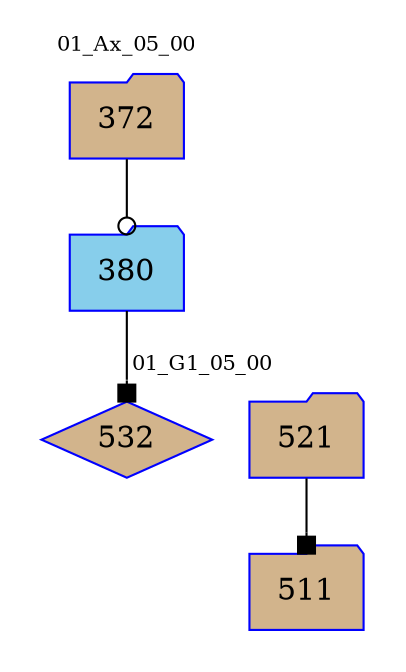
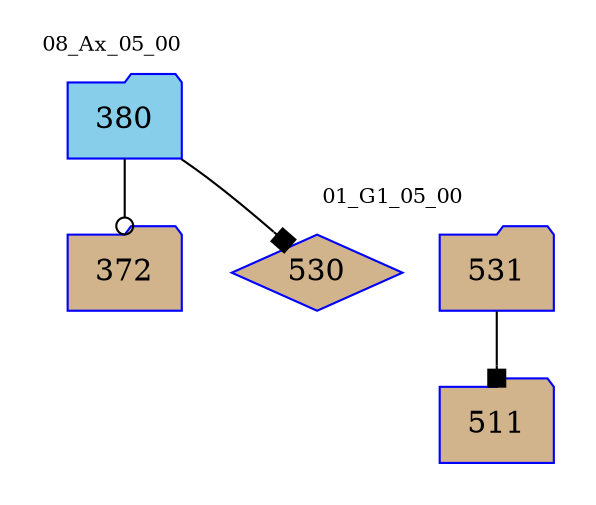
(127, 45) -> (112, 45)
(127, 188) -> (125, 188)
(127, 440) -> (317, 273)
(307, 440) -> (497, 273)
